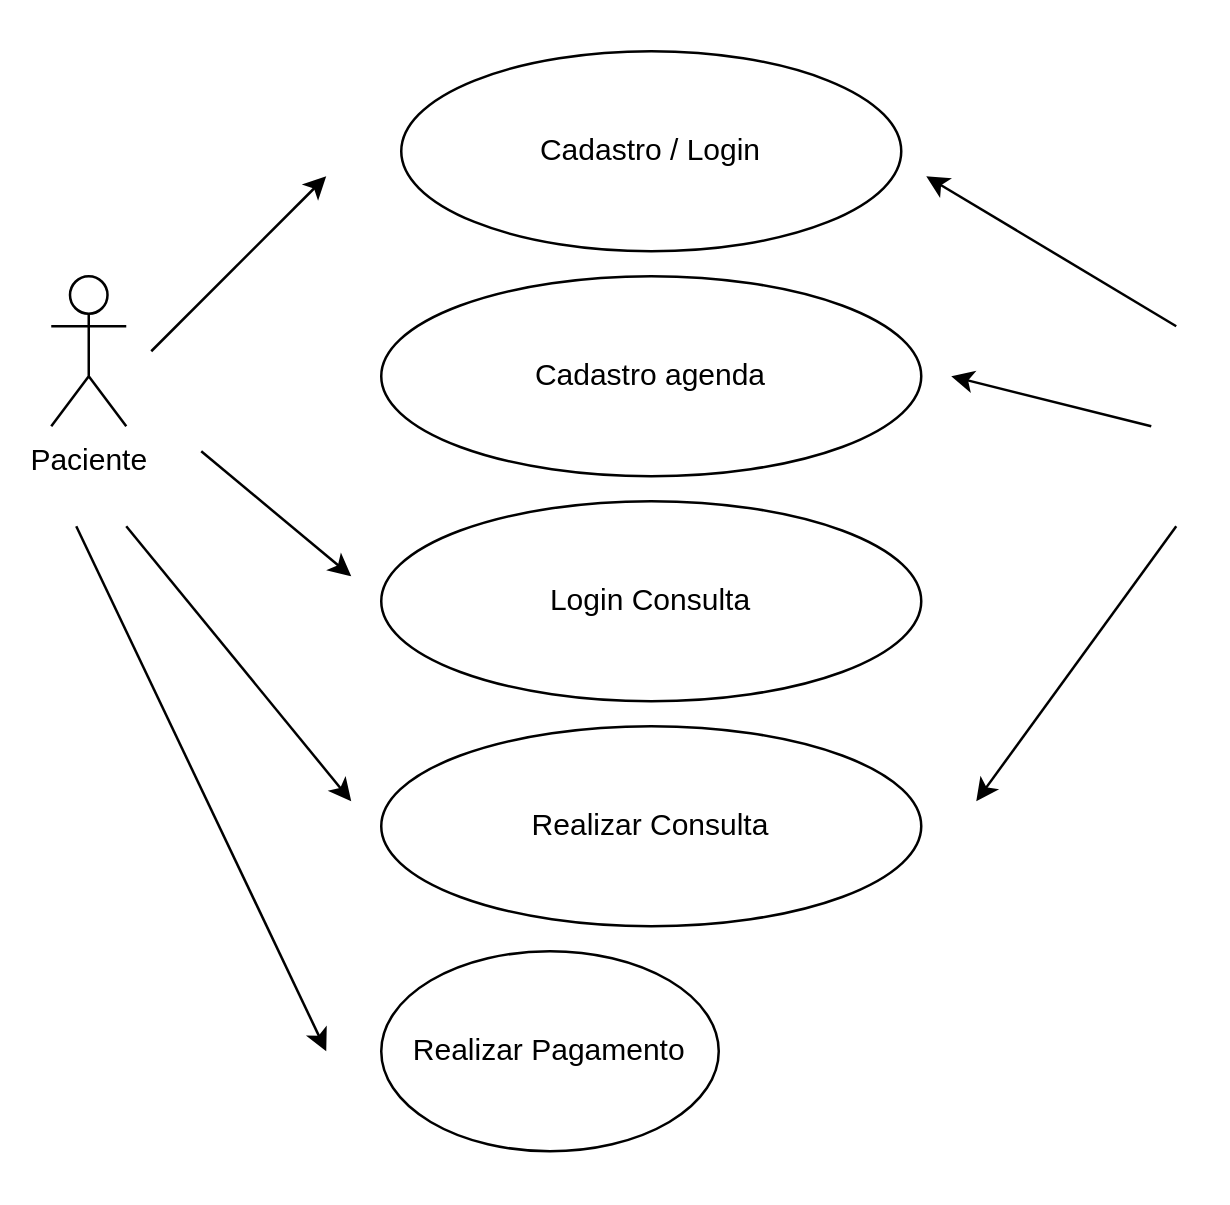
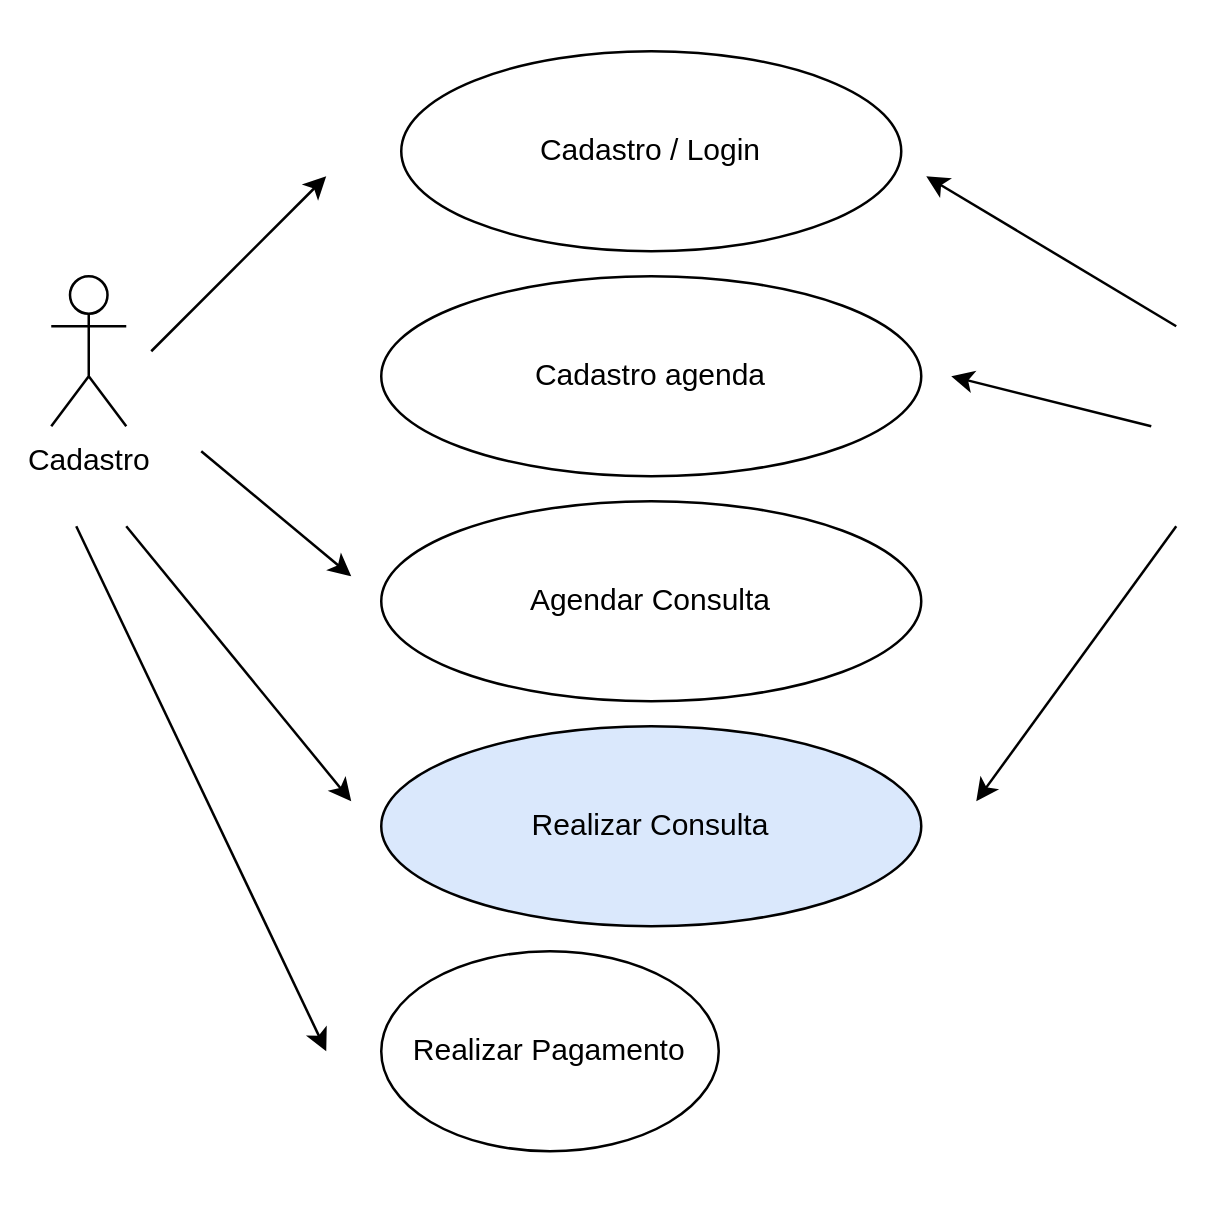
(90, 462) -> (90, 462)
(651, 601) -> (651, 601)
(651, 826) -> (651, 826)
